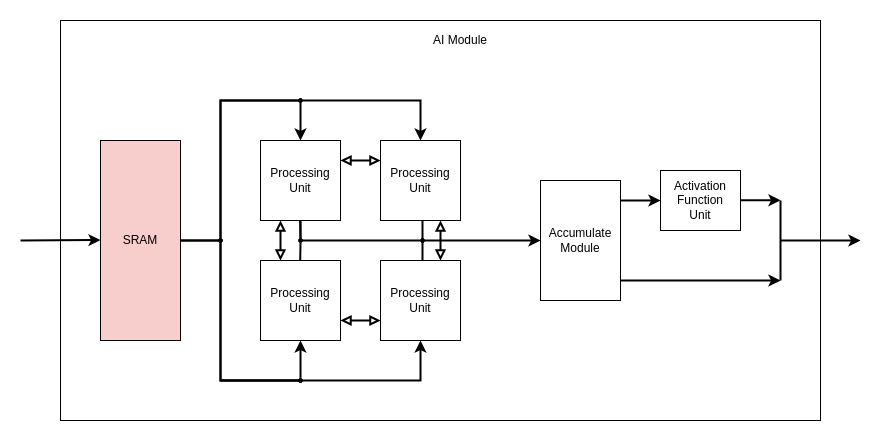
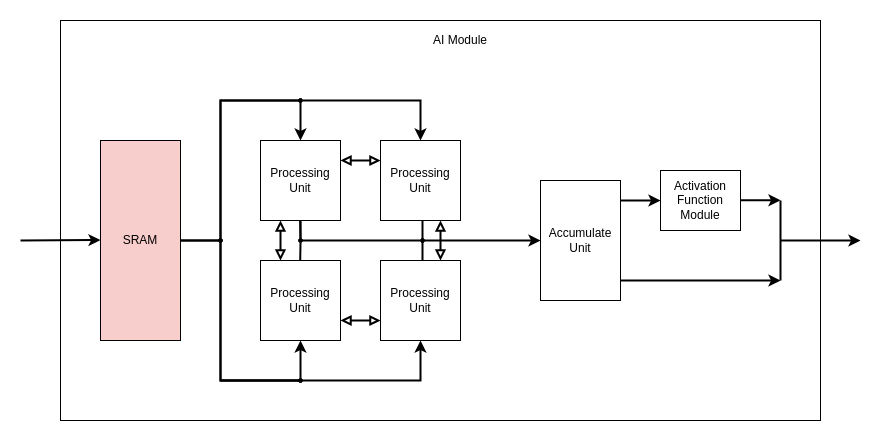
(701, 201) -> (701, 201)
(581, 241) -> (581, 241)
